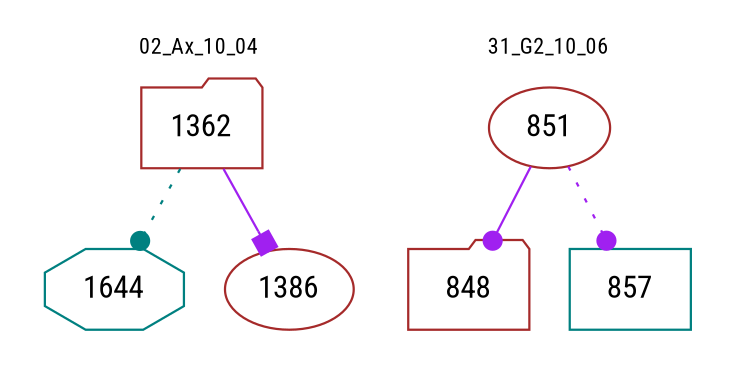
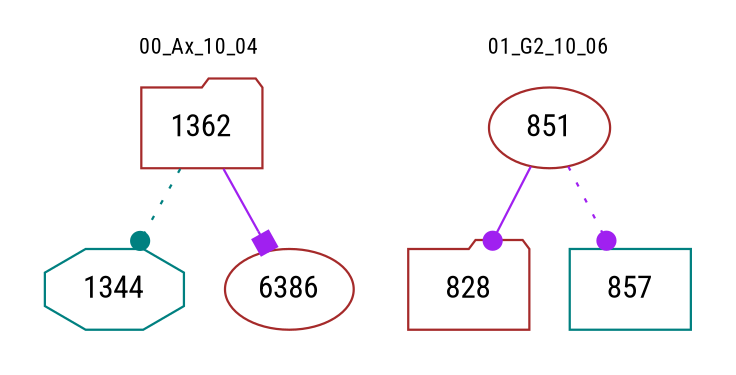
(200, 48) -> (200, 48)
(550, 48) -> (550, 48)
(114, 289) -> (114, 289)
(289, 289) -> (289, 289)
(469, 289) -> (469, 289)
